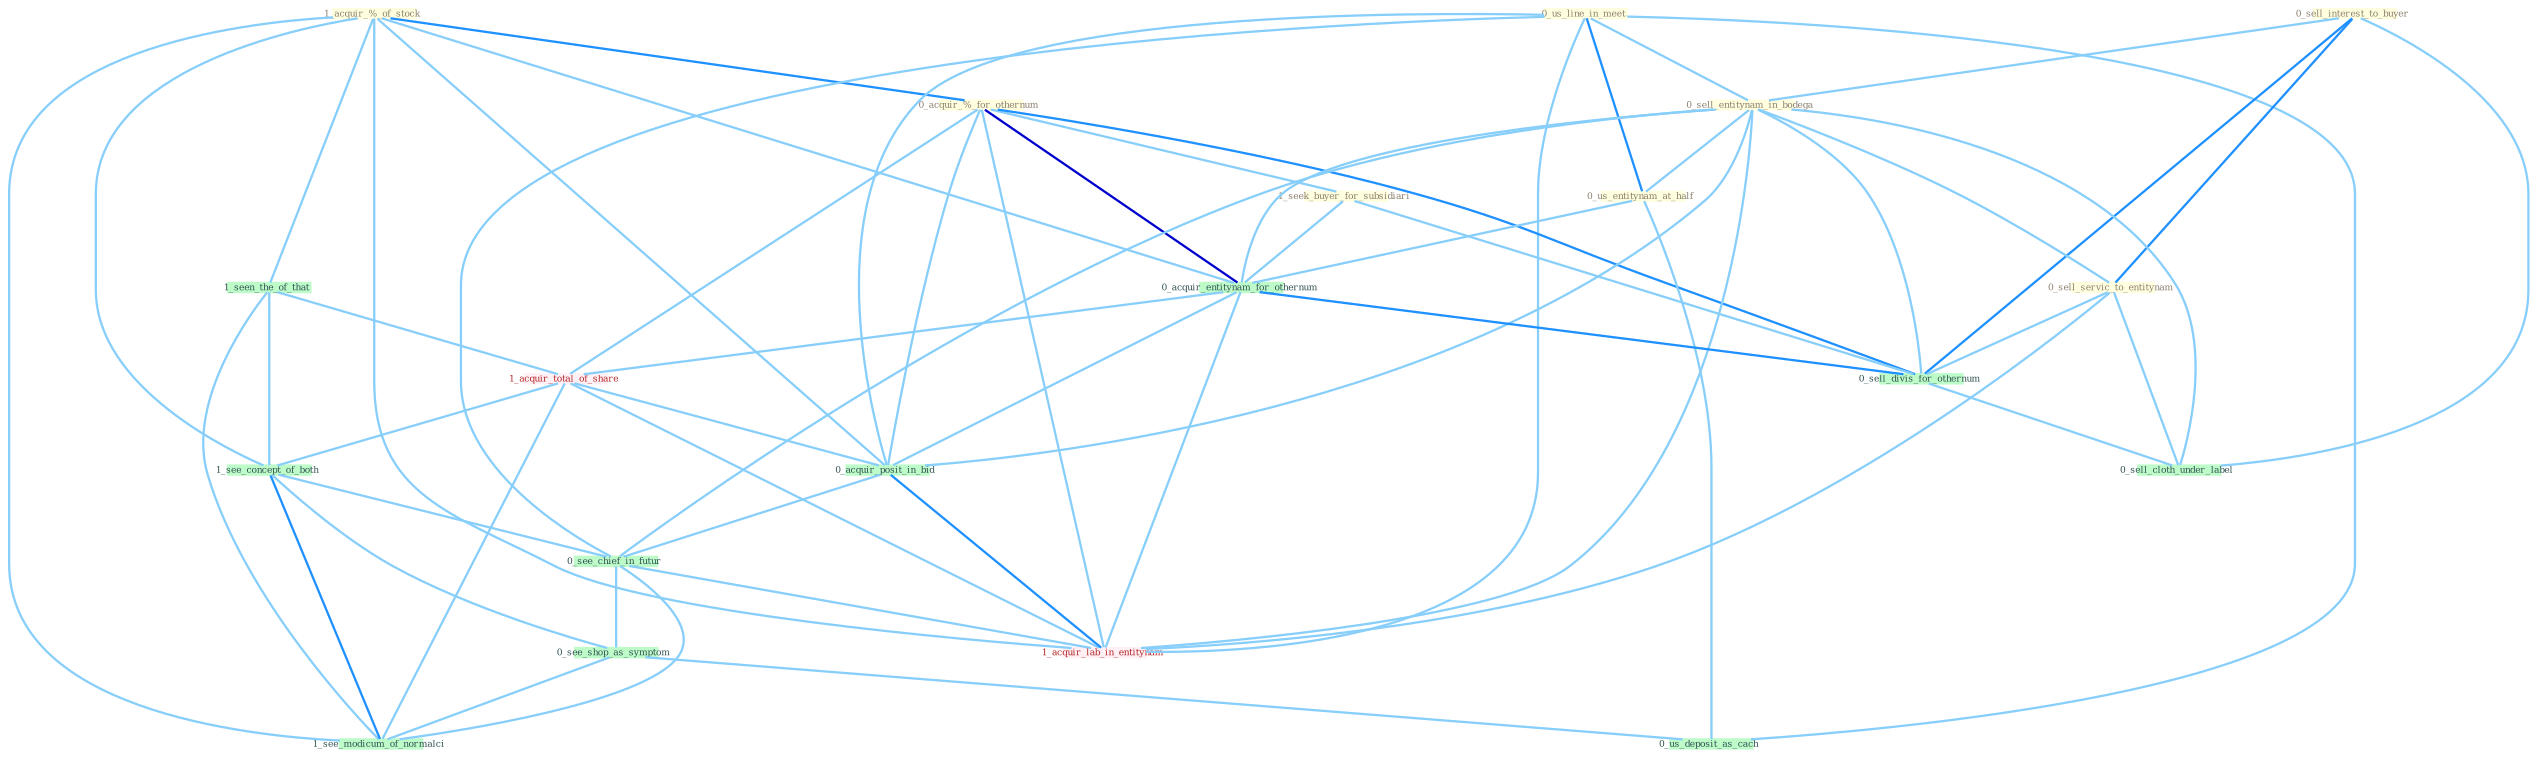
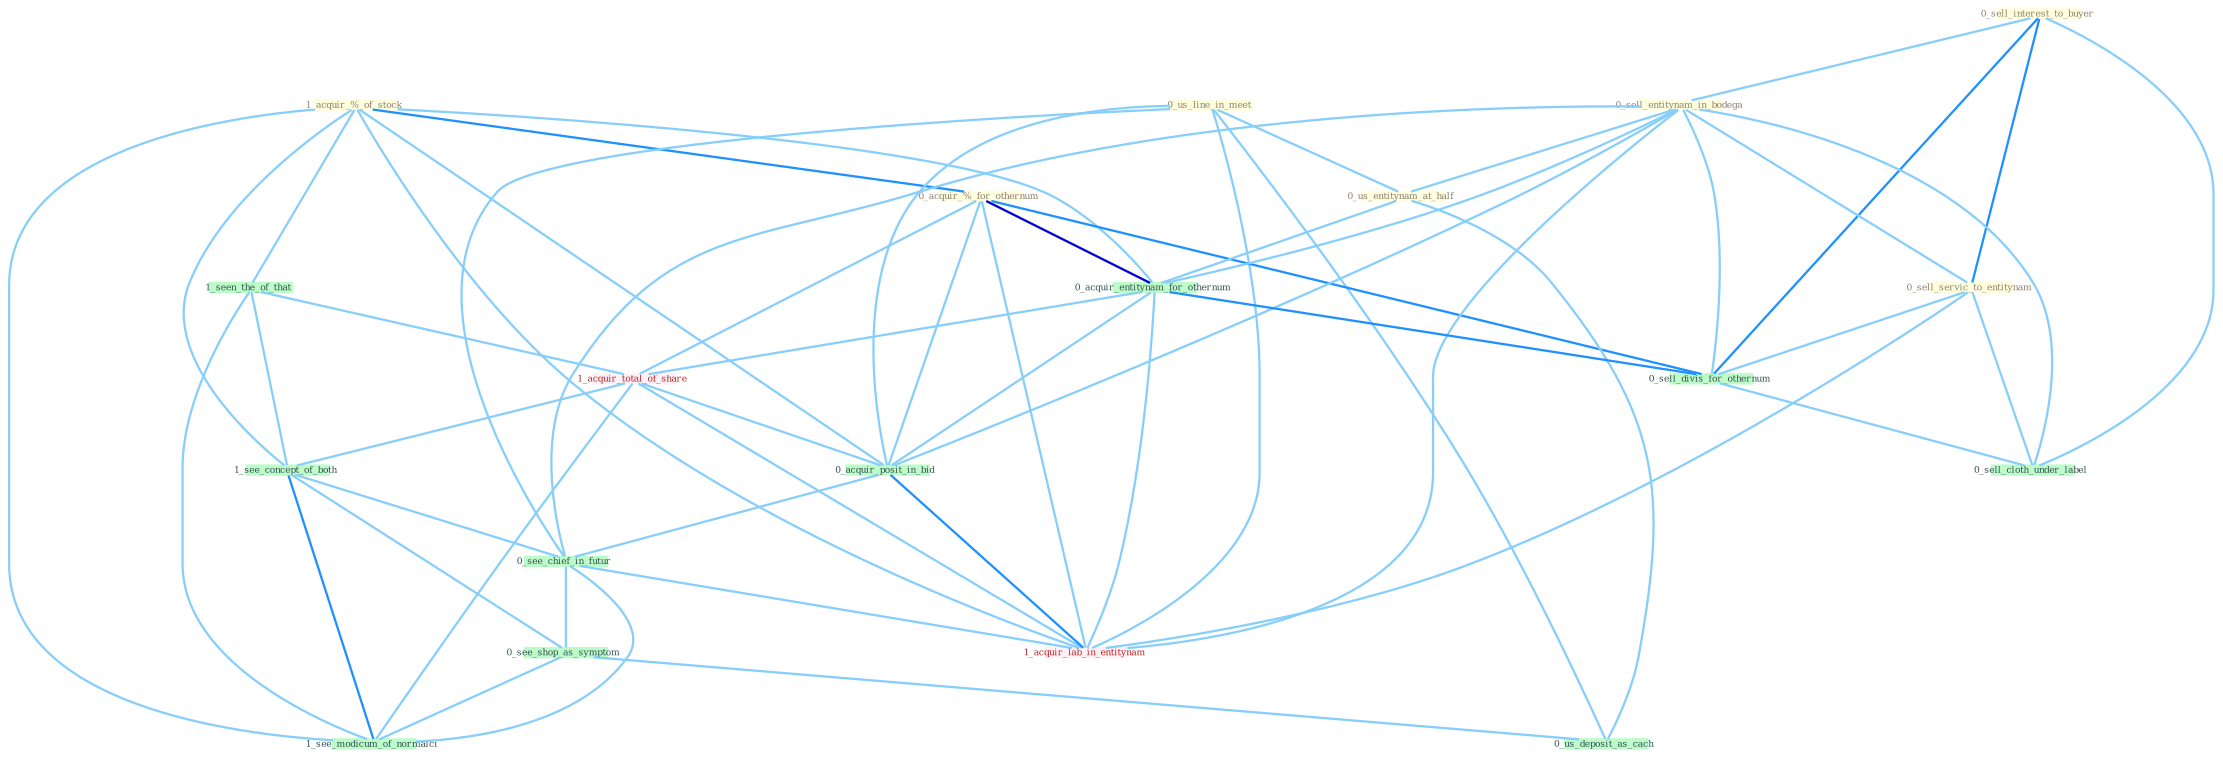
(1669, 59) -> none
(1613, 101) -> (1308, 151)
(1346, 196) -> none
